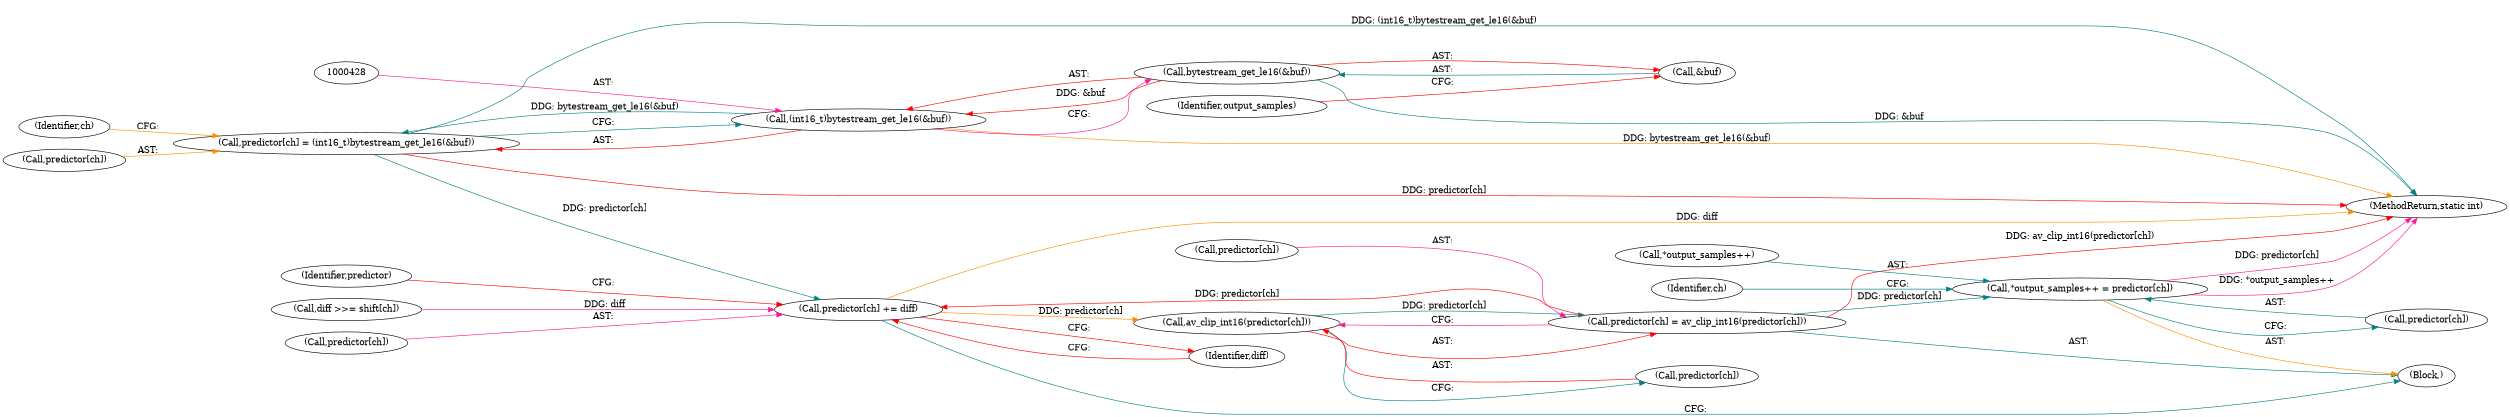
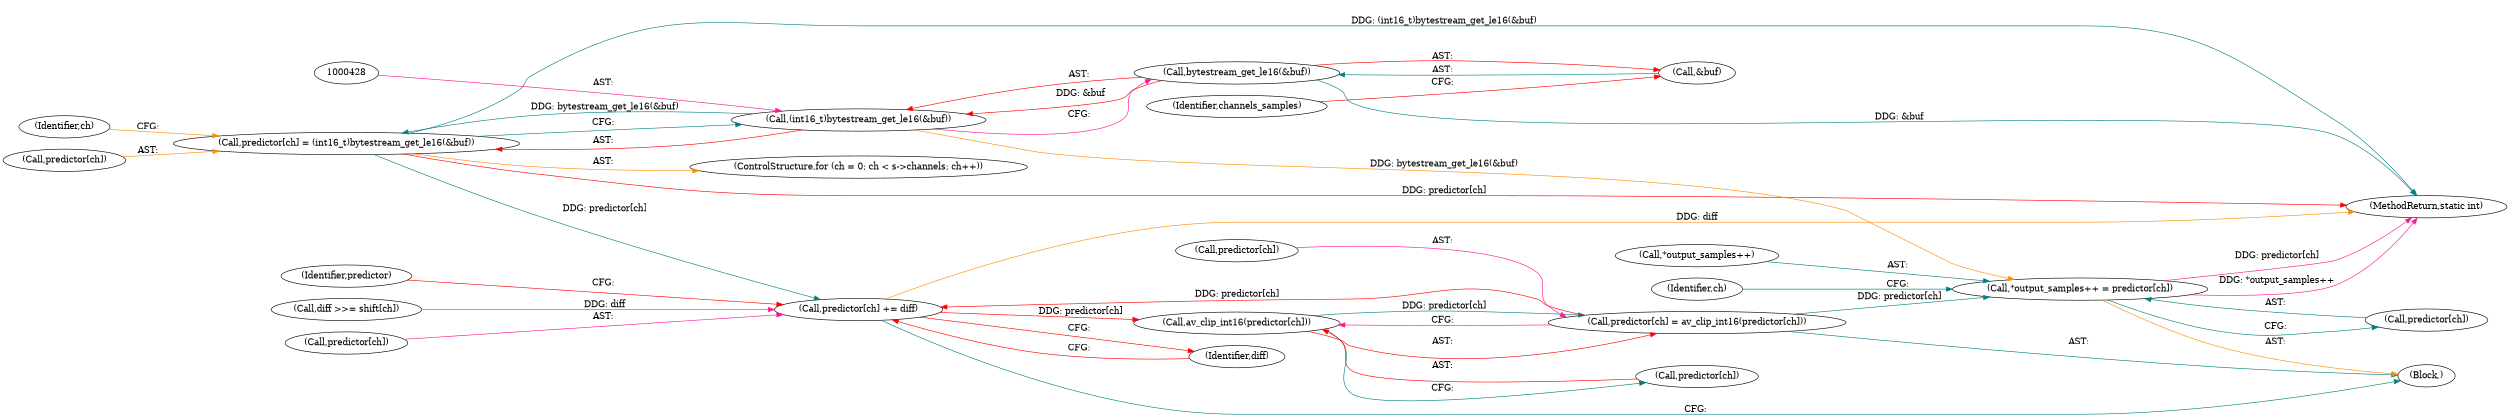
(1237, 106) -> (1237, 106)
(1668, 144) -> (1469, 173)
none -> (859, 167)
(2095, 250) -> none
(1036, 316) -> (1036, 316)
